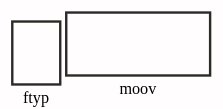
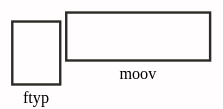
(138, 44) -> (138, 36)
